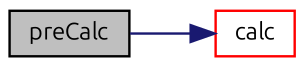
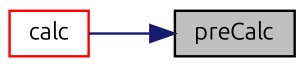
(160, 34) -> (119, 34)
